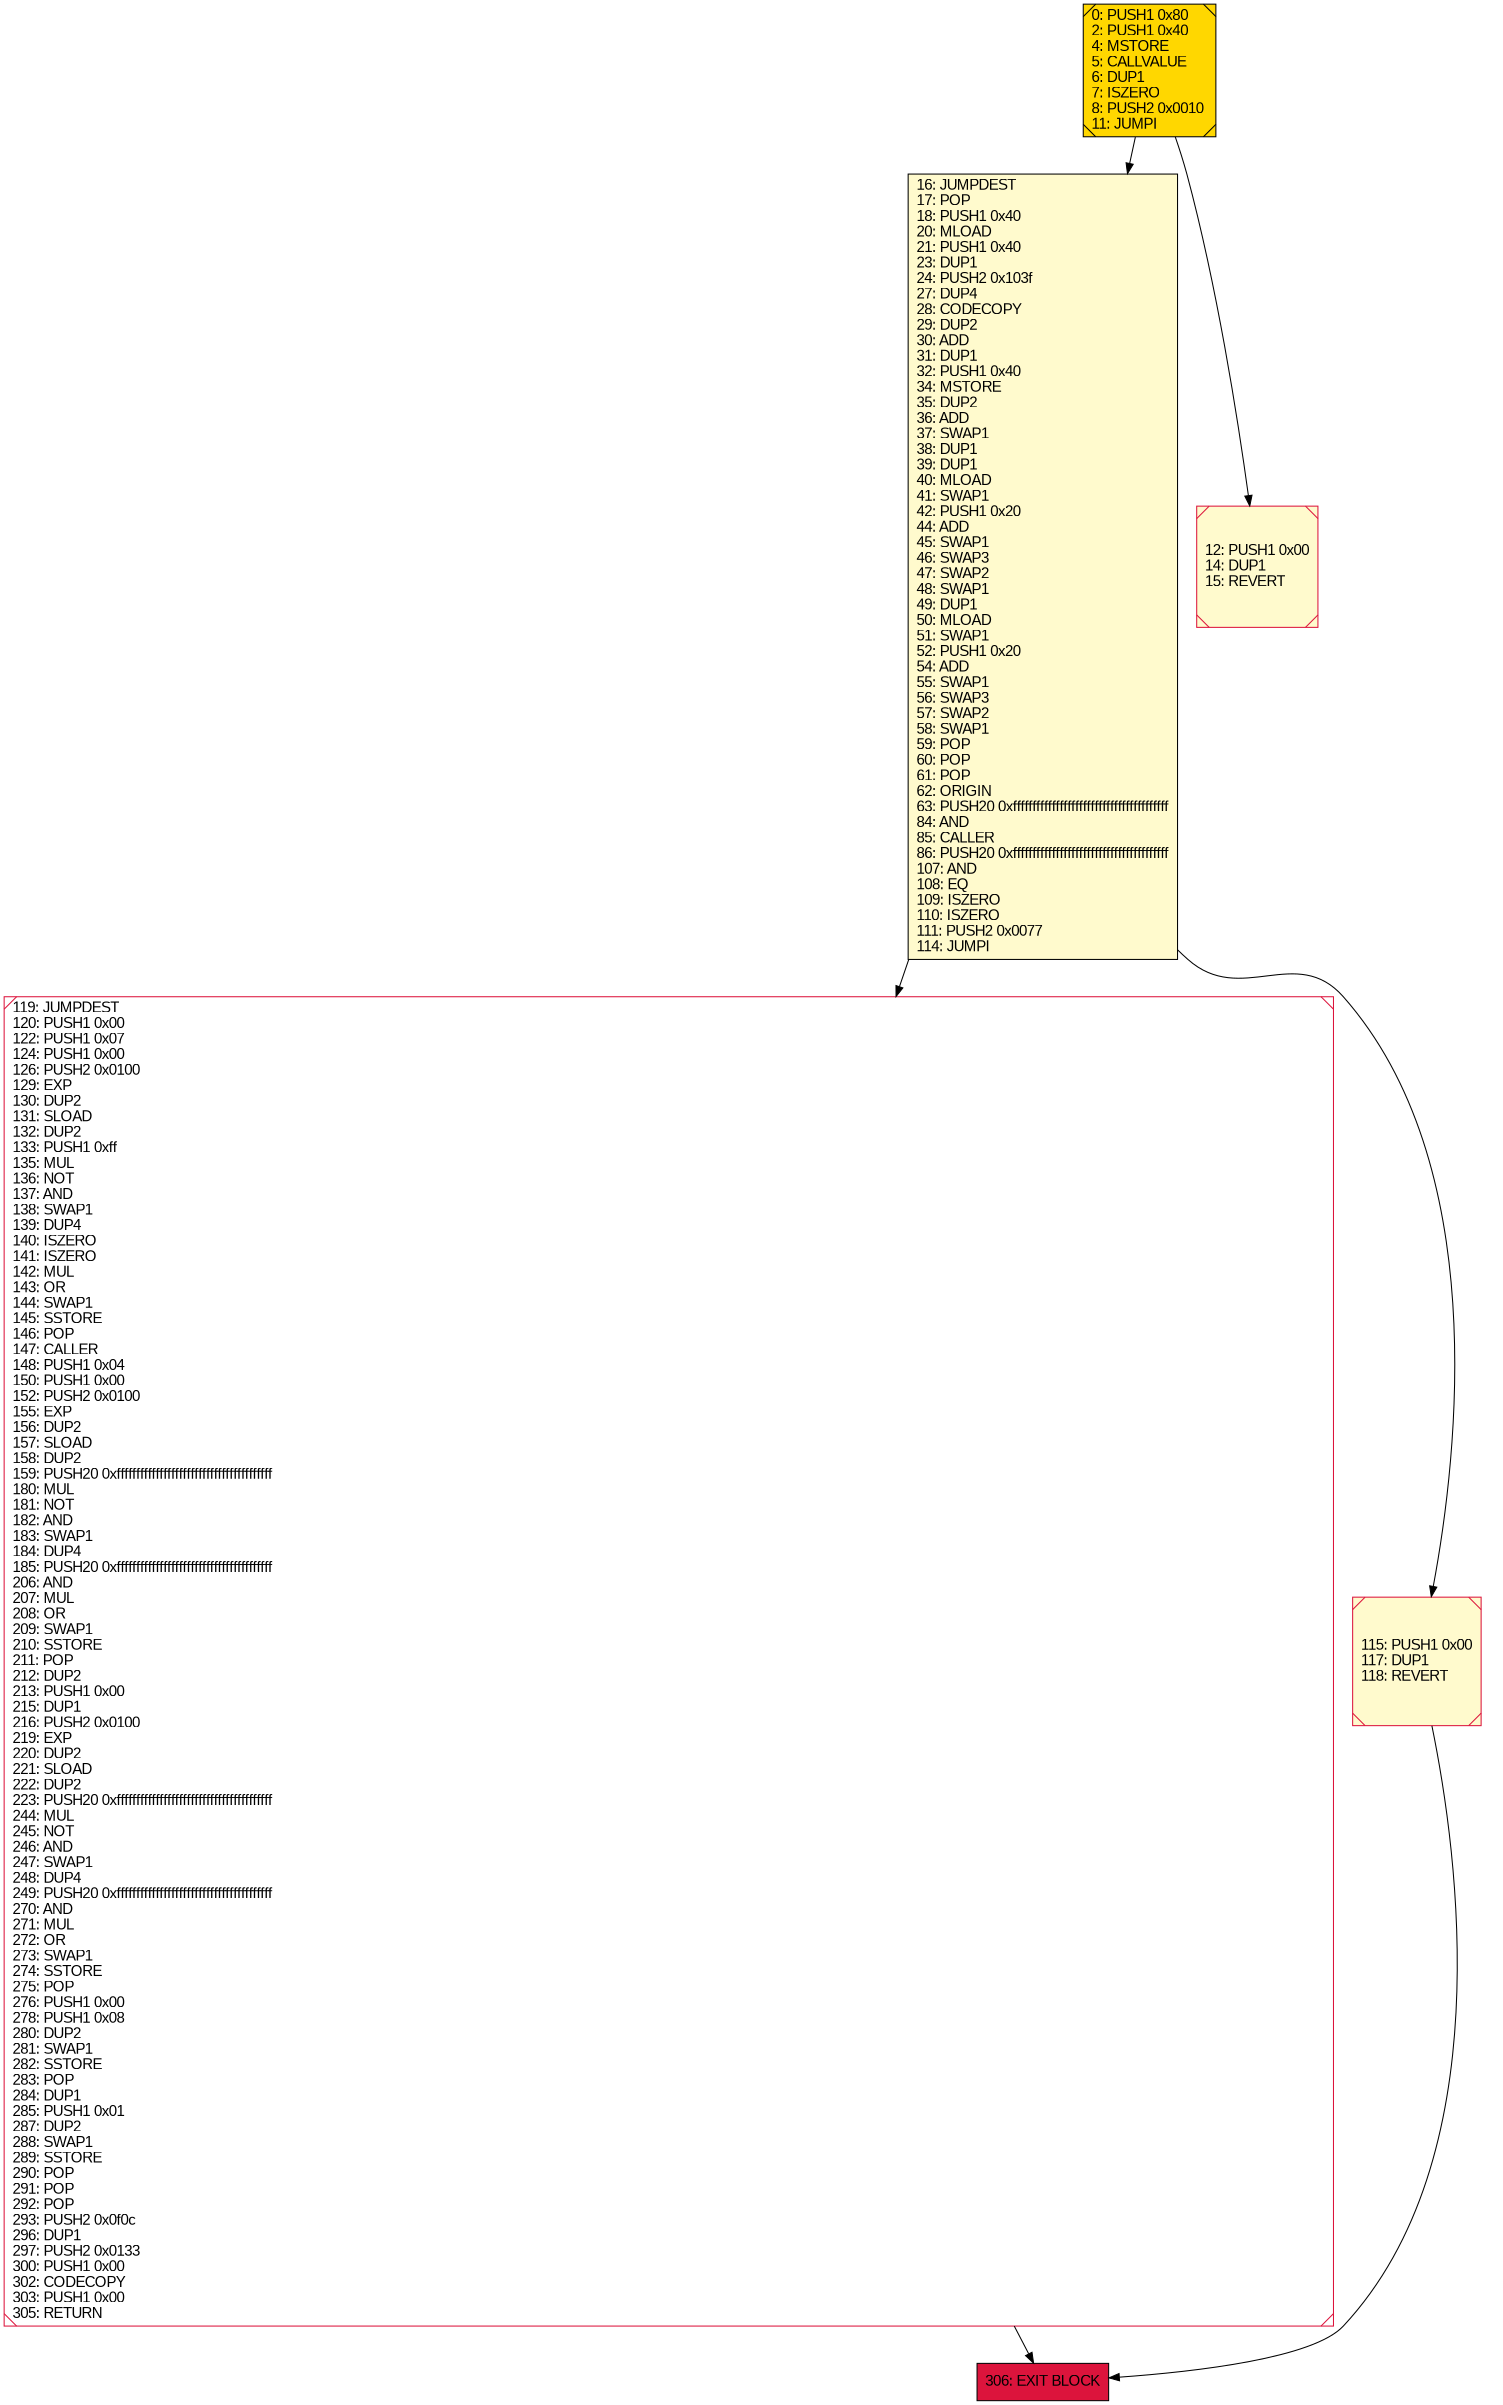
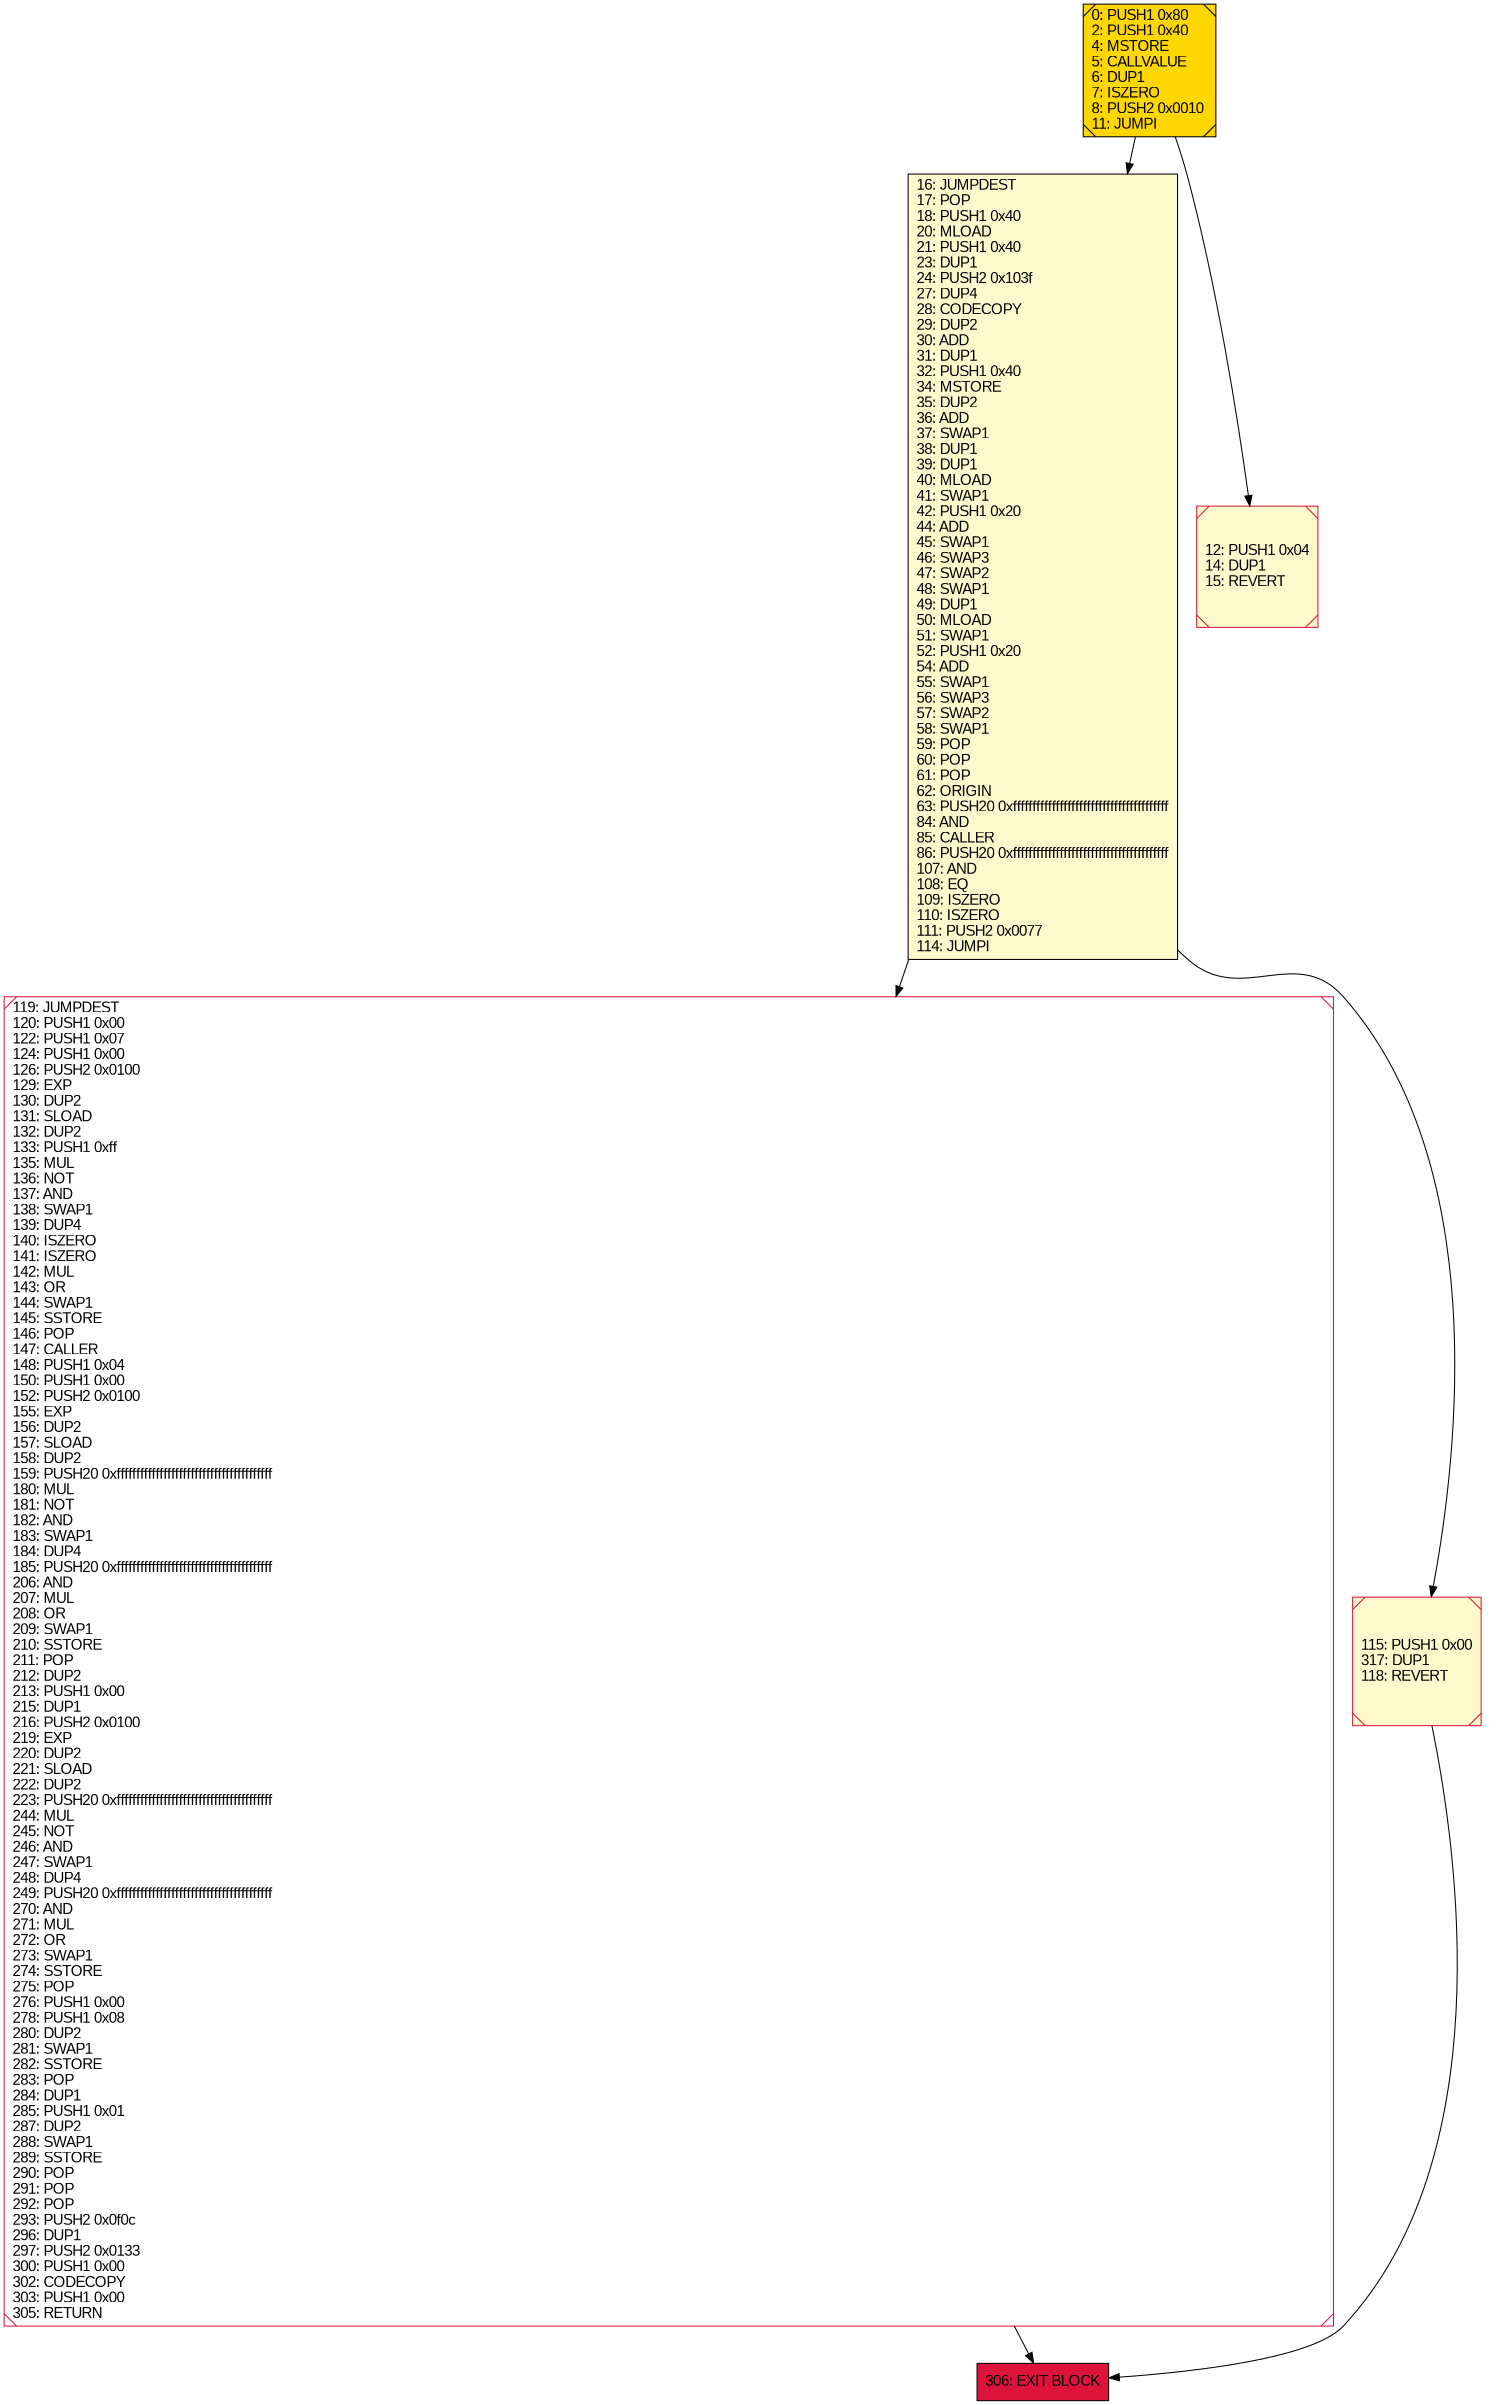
(1257, 567) -> (1257, 567)
(1417, 1661) -> (1417, 1661)
